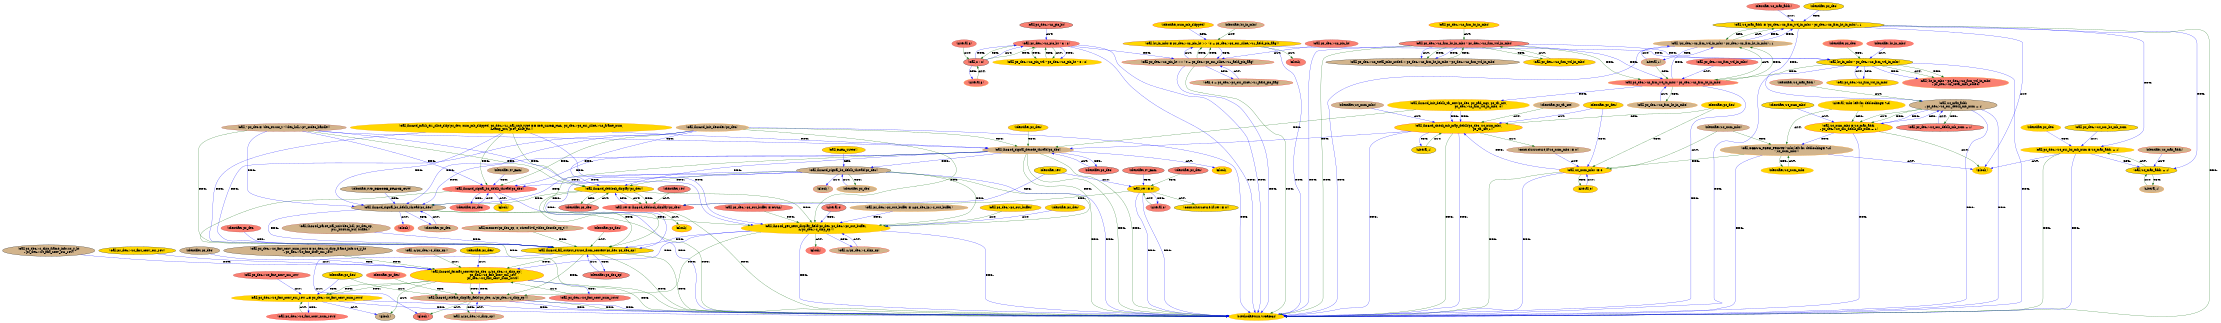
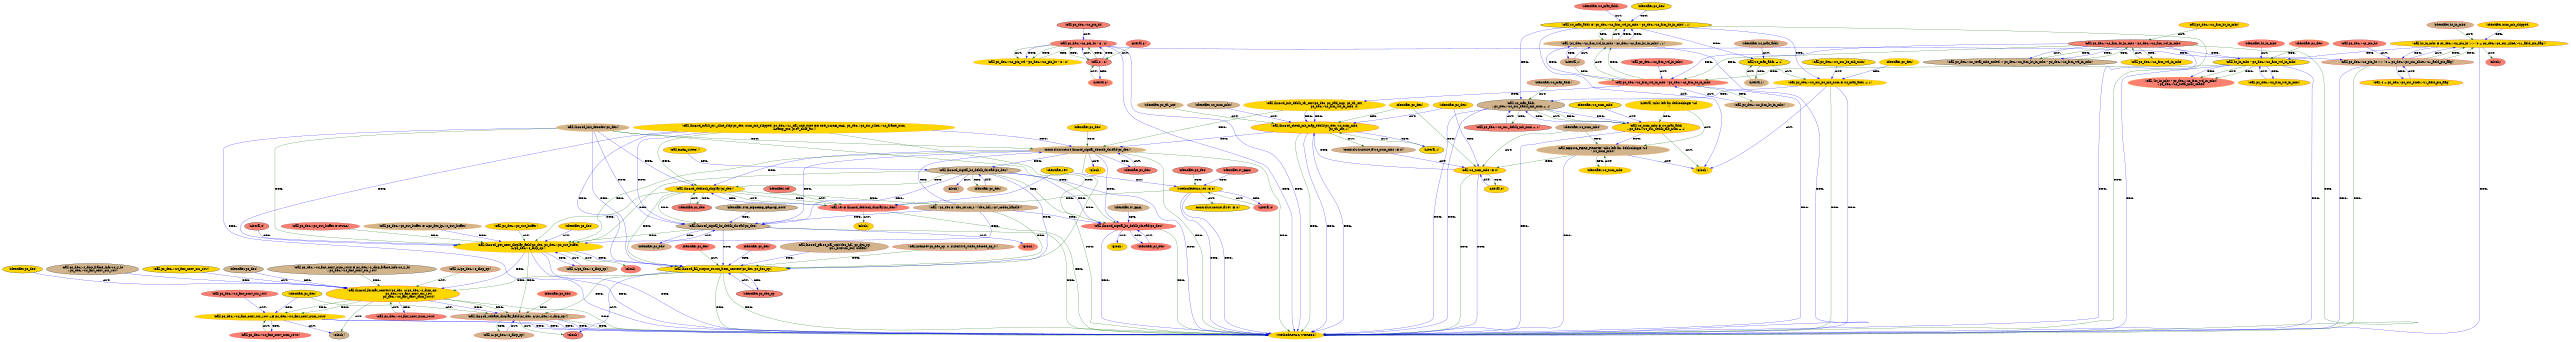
(976, 83) -> (1100, 83)
(1241, 83) -> (2411, 83)
(1028, 150) -> (1087, 150)
(447, 152) -> (836, 197)
(2114, 160) -> (1677, 98)
(1143, 189) -> (1196, 189)
